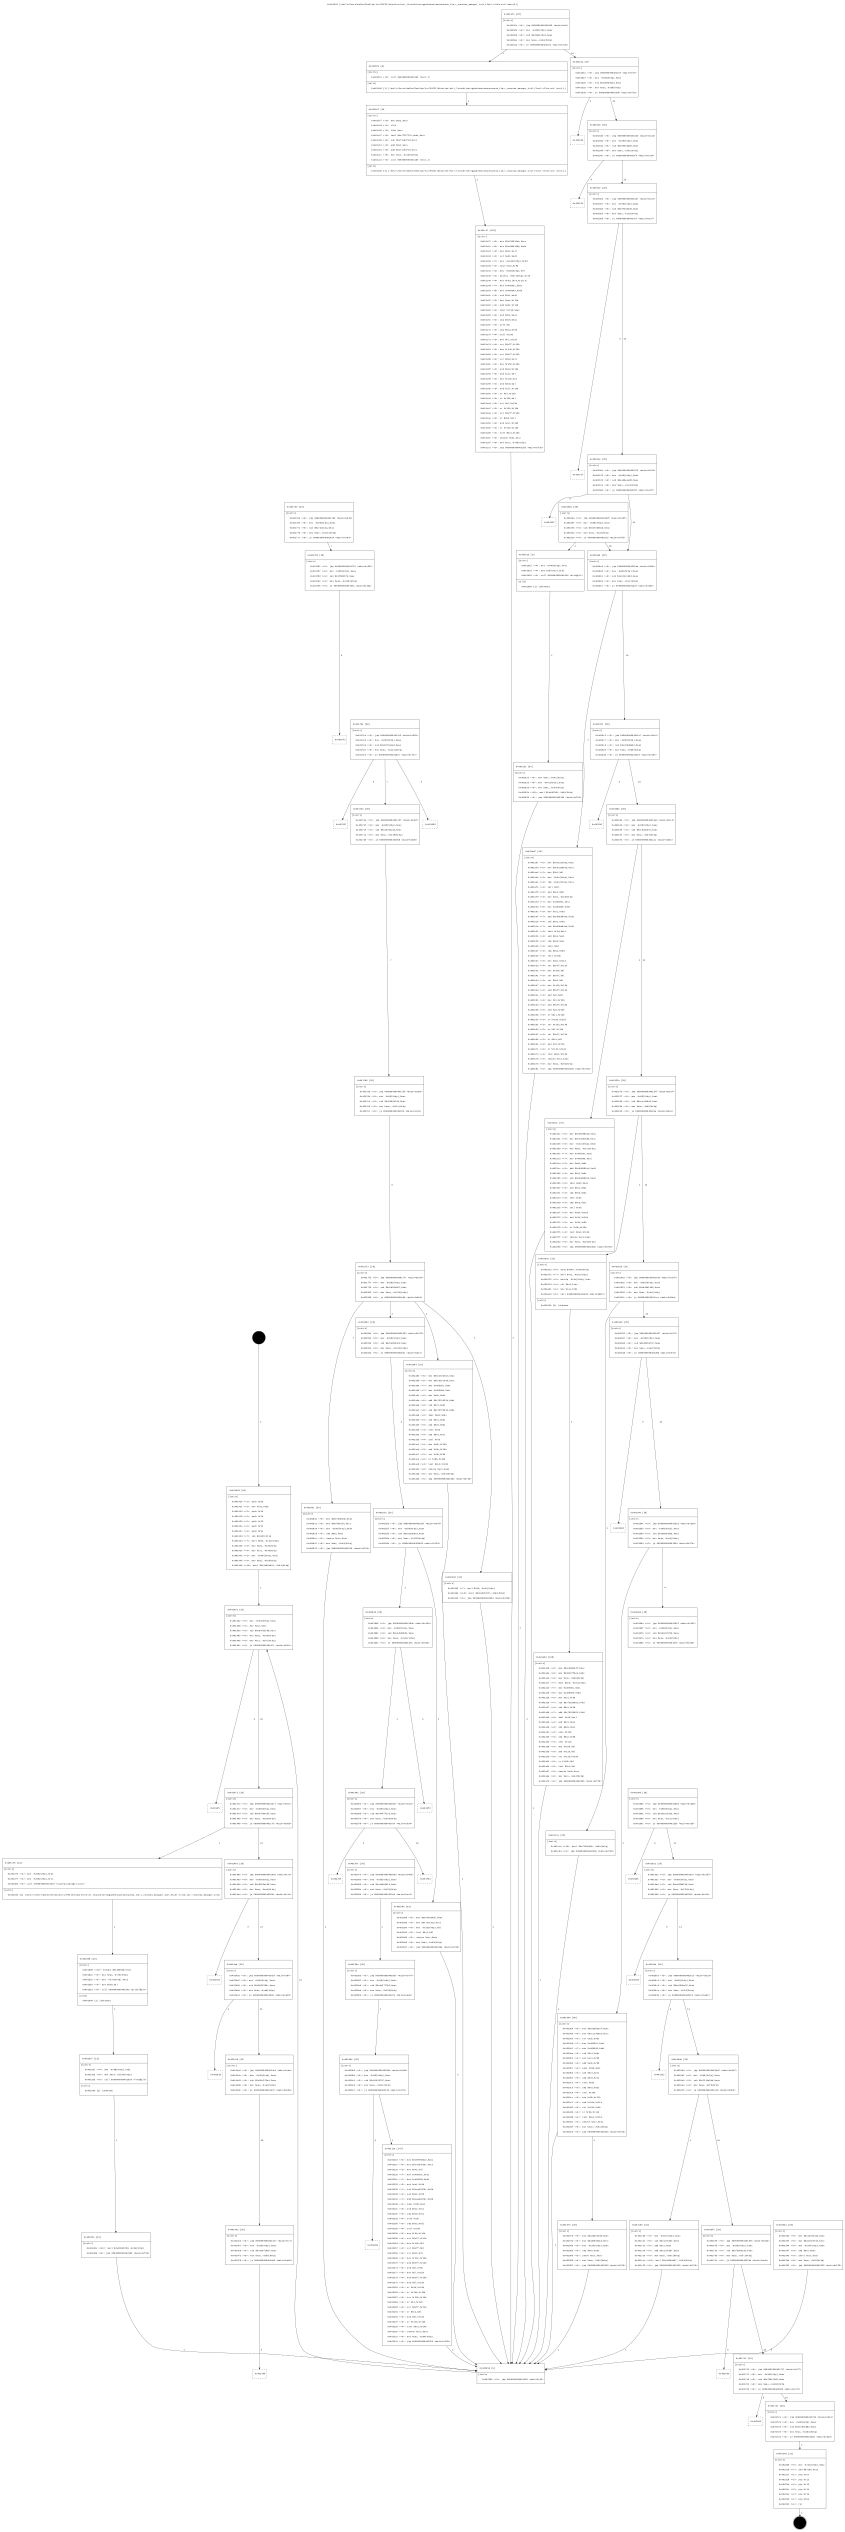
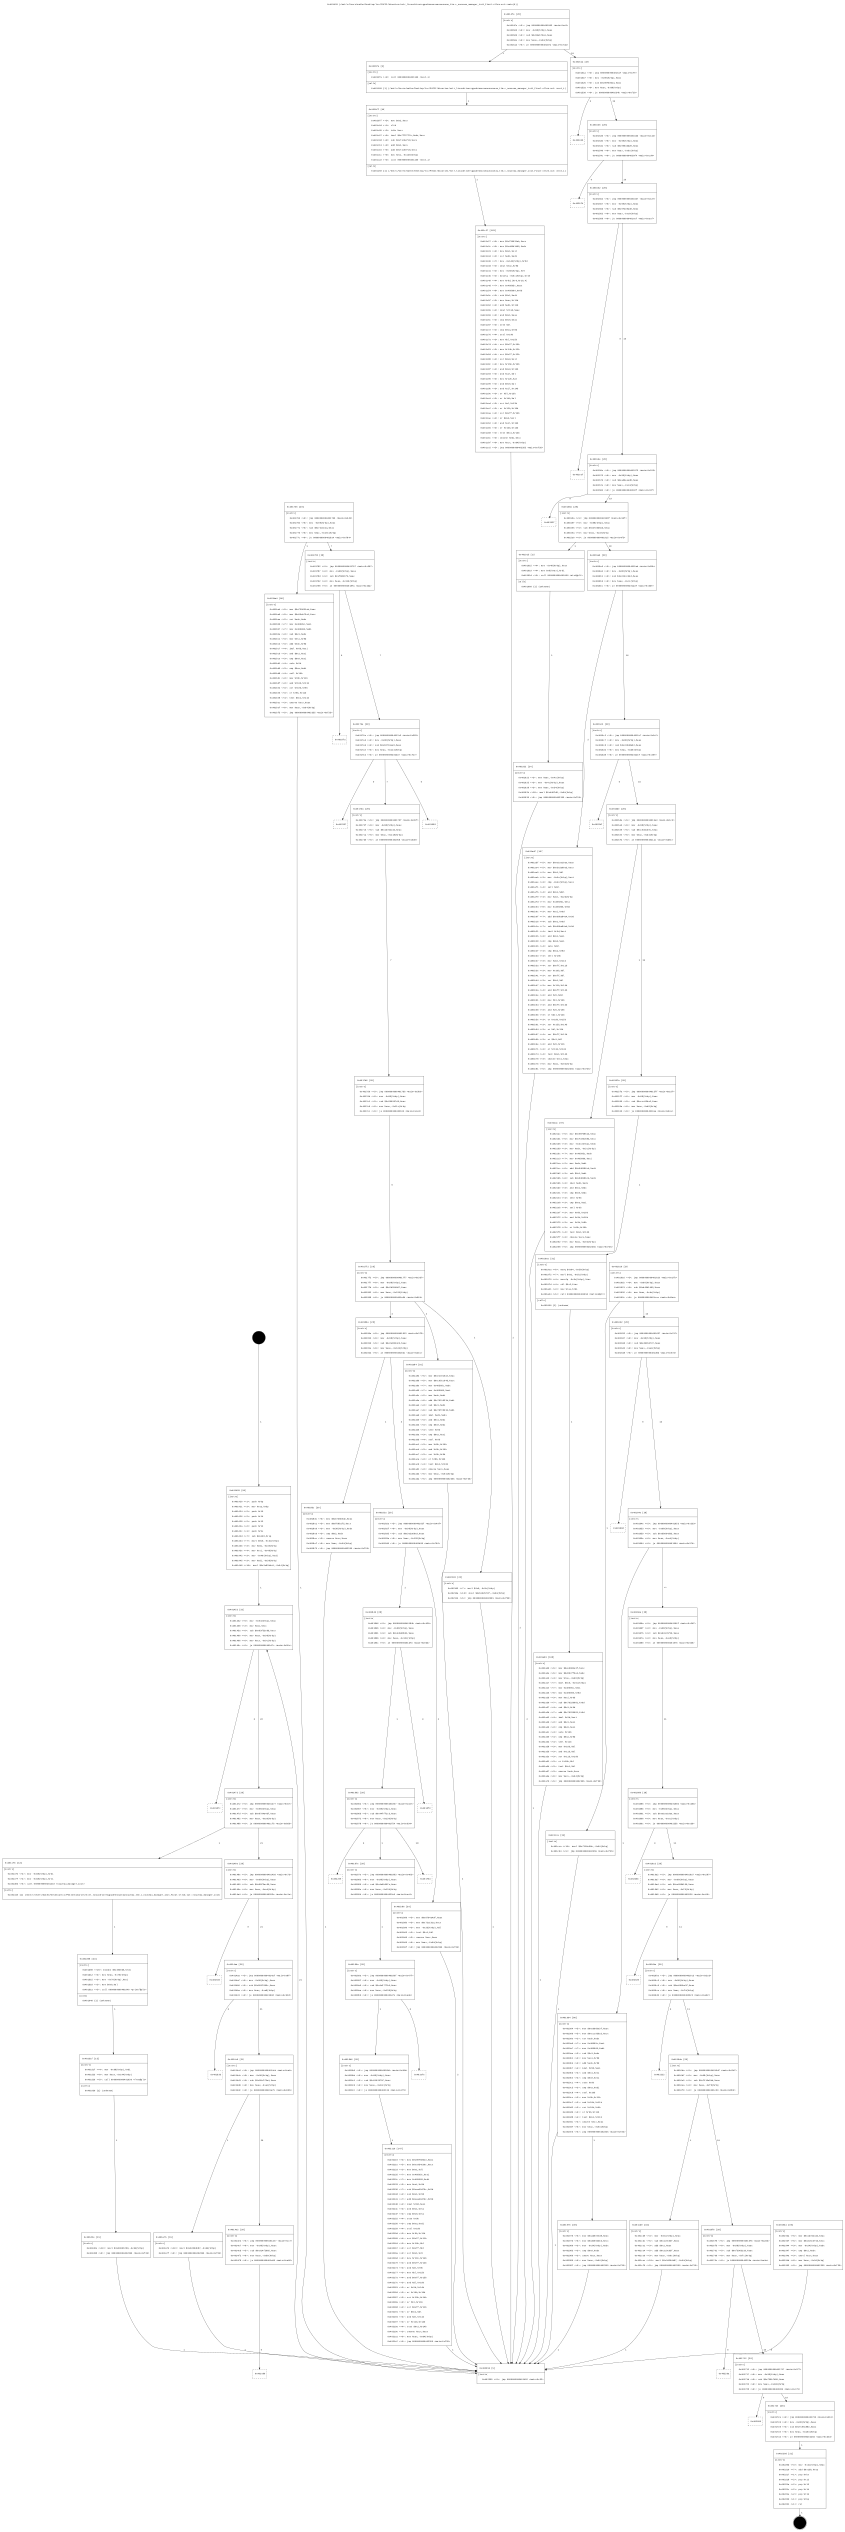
(631, 522) -> (608, 498)
none -> (362, 654)
none -> (299, 656)
(643, 1188) -> none
(331, 1398) -> (364, 1430)
none -> (663, 1717)
none -> (380, 1843)
none -> (419, 2075)
none -> (188, 2245)
(372, 2245) -> none
